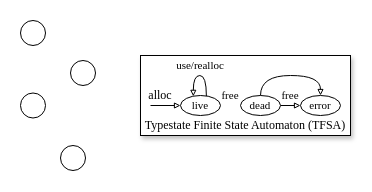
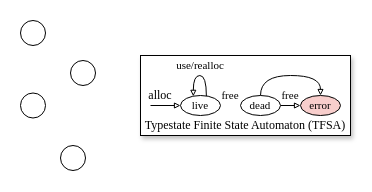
(321, 106) -> (321, 106)
